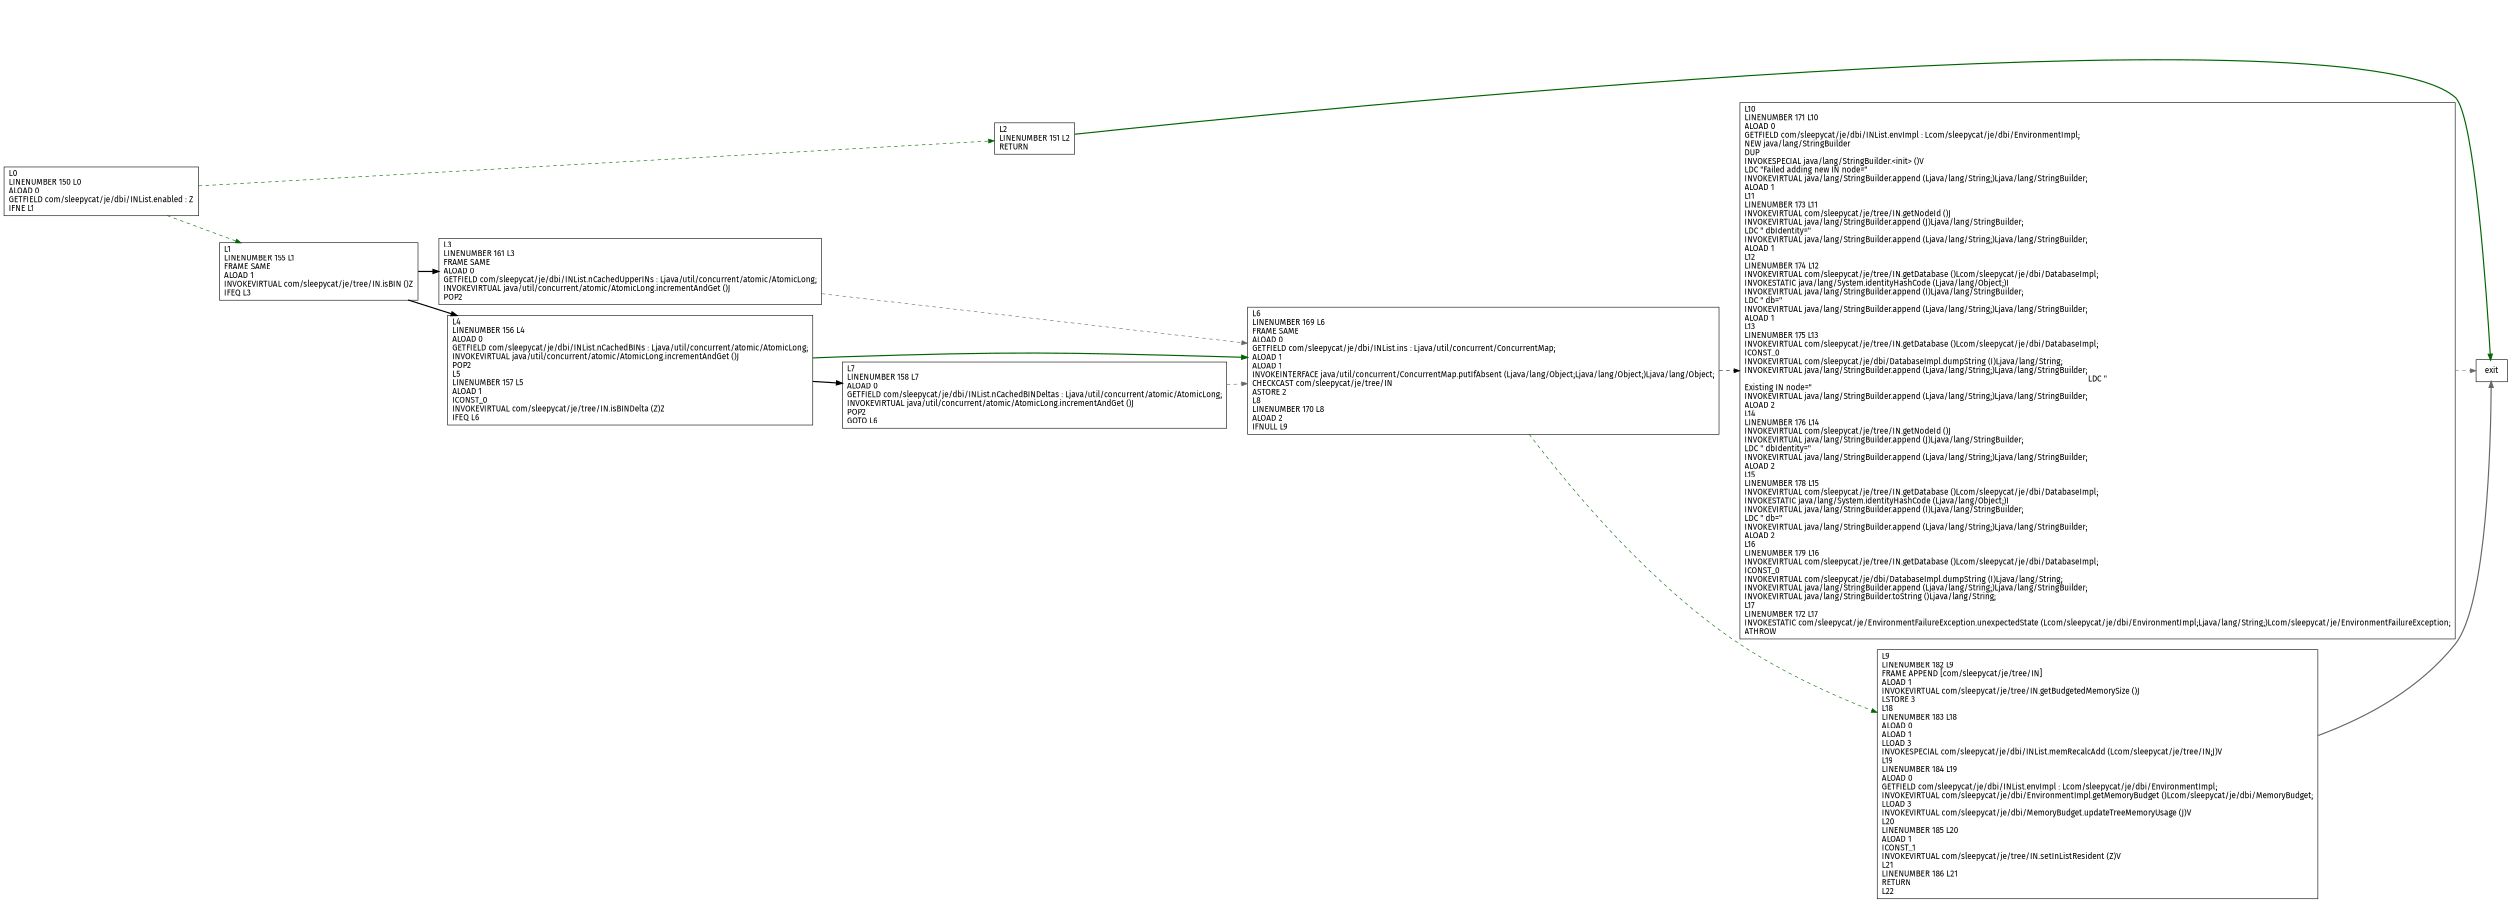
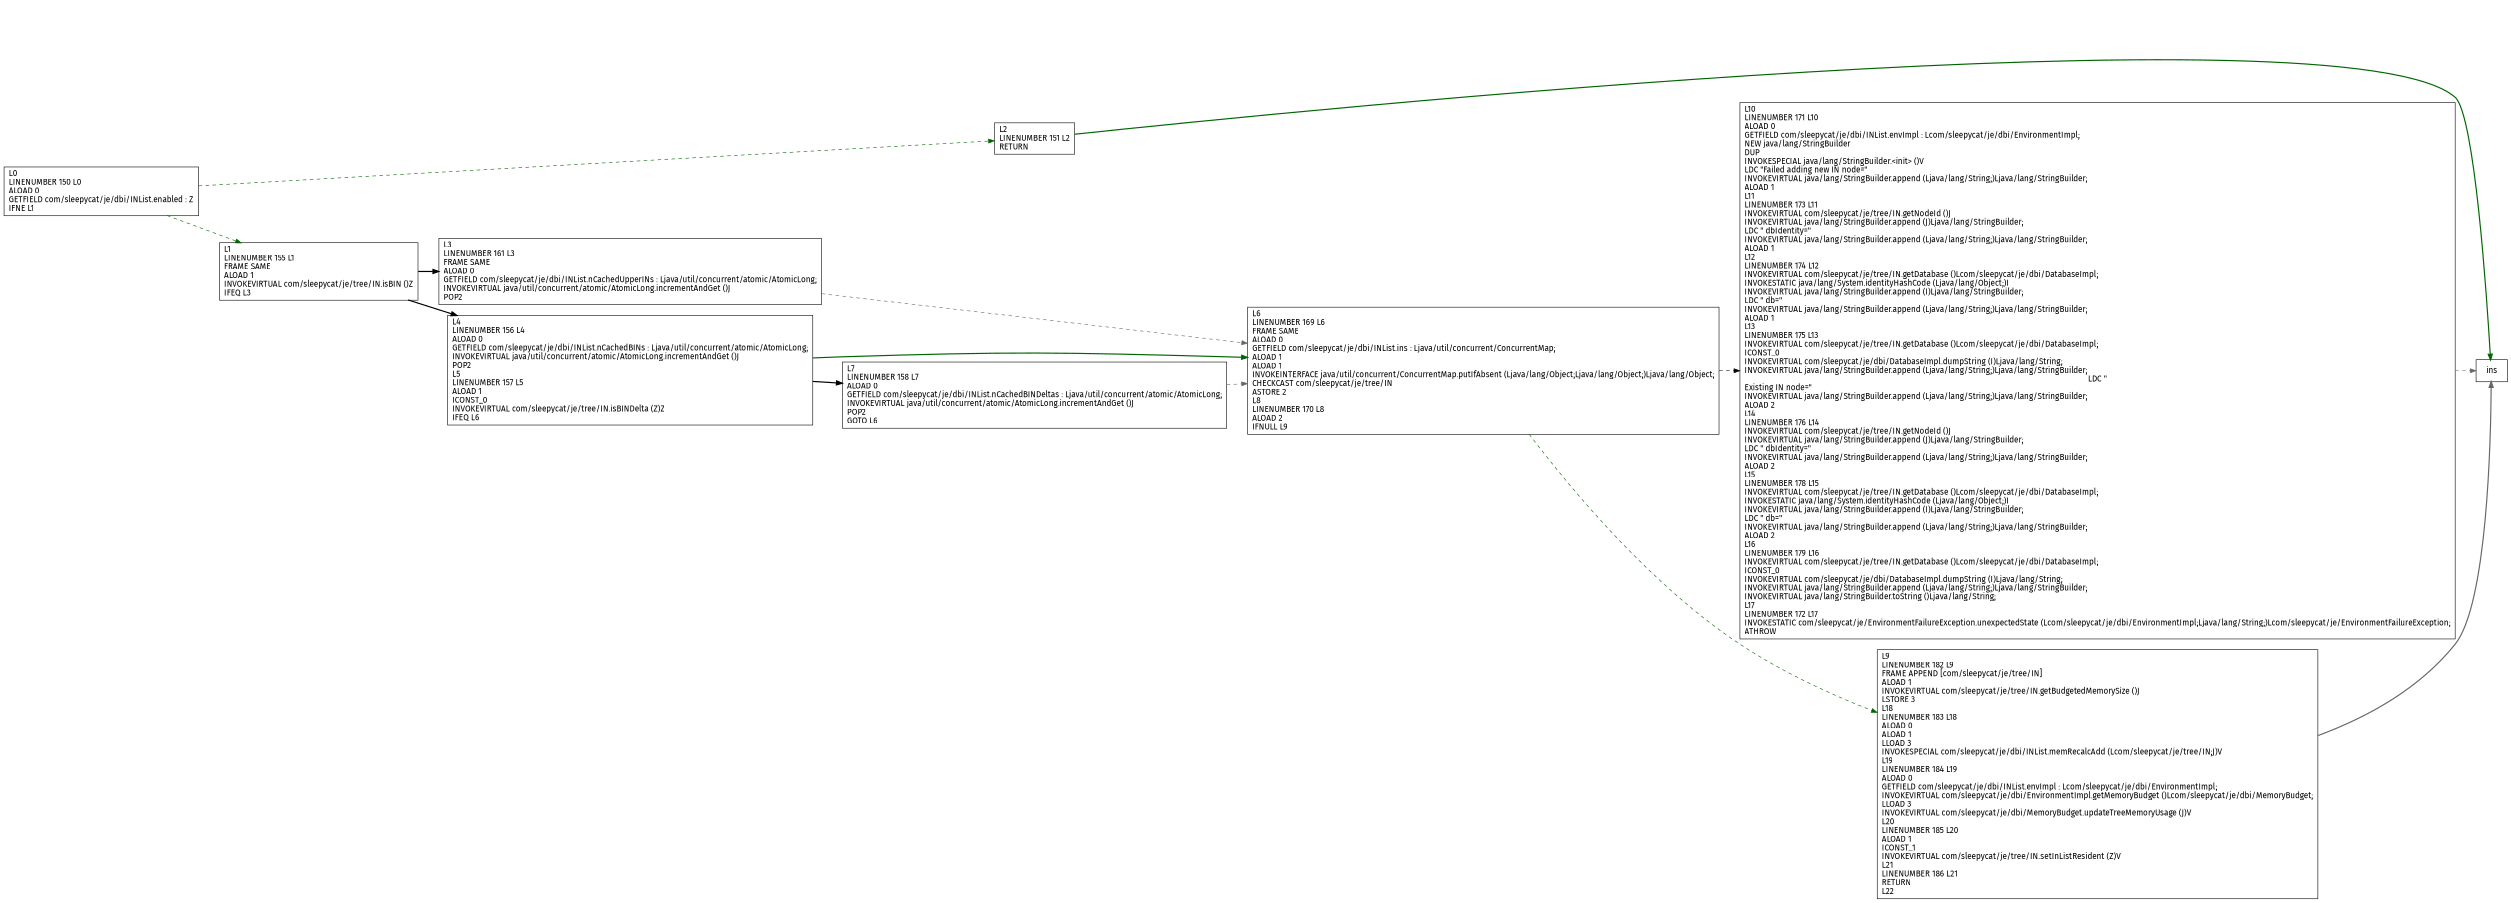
(2492, 371) -> (2492, 371)
